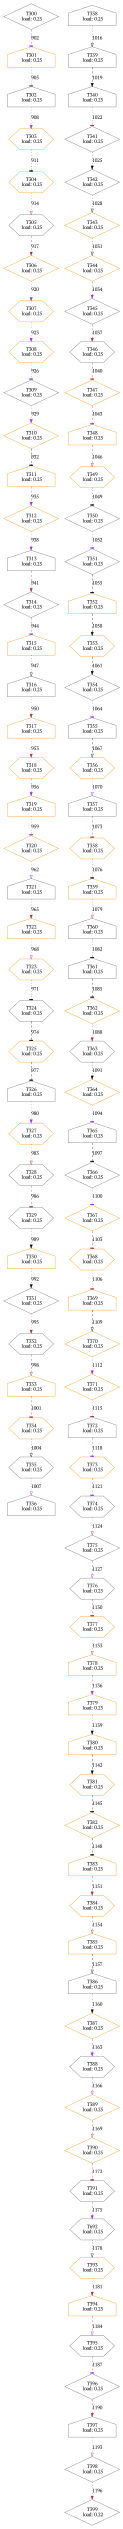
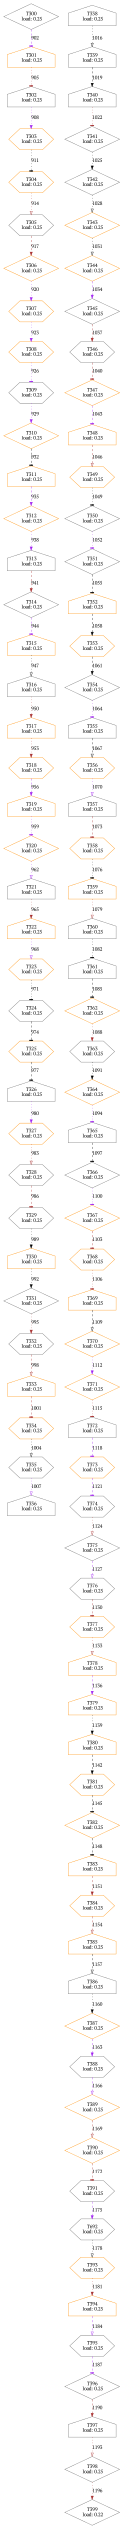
(31, 393) -> (31, 393)
